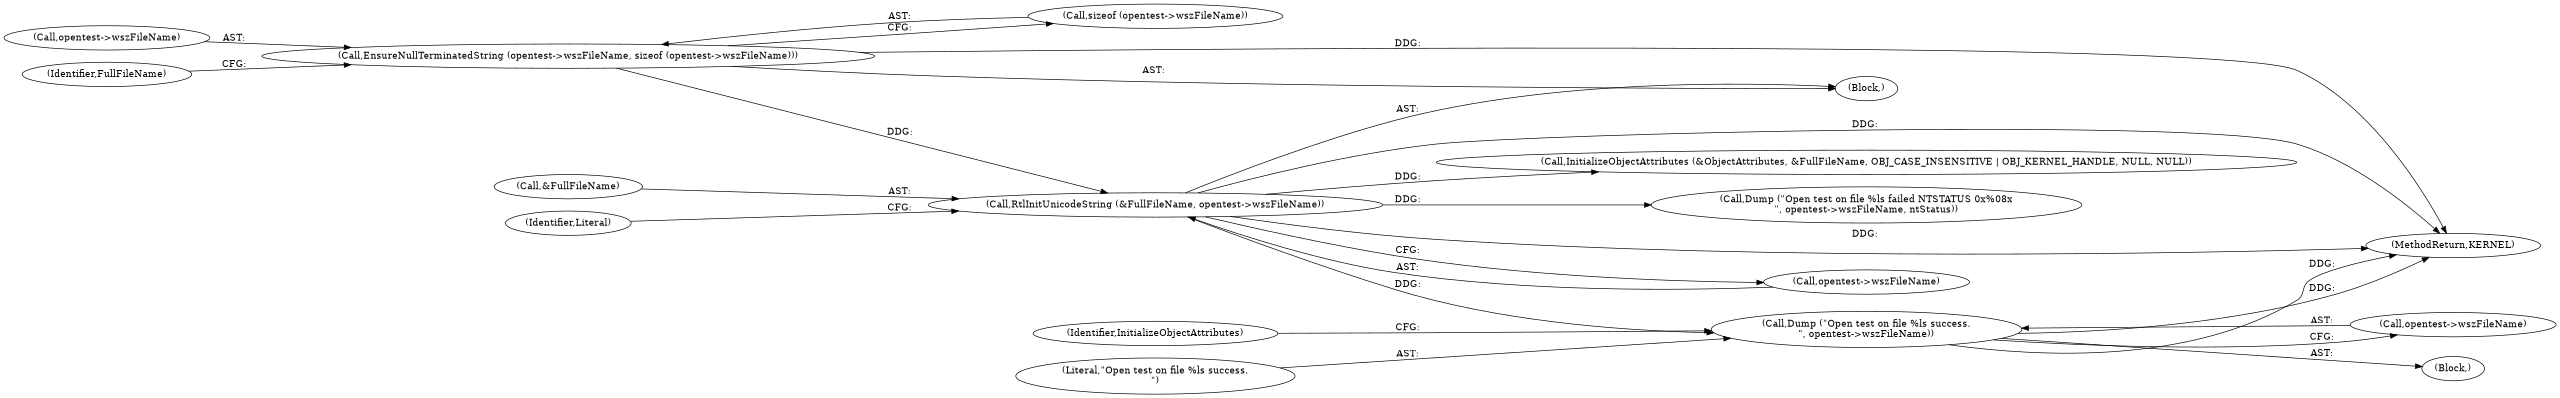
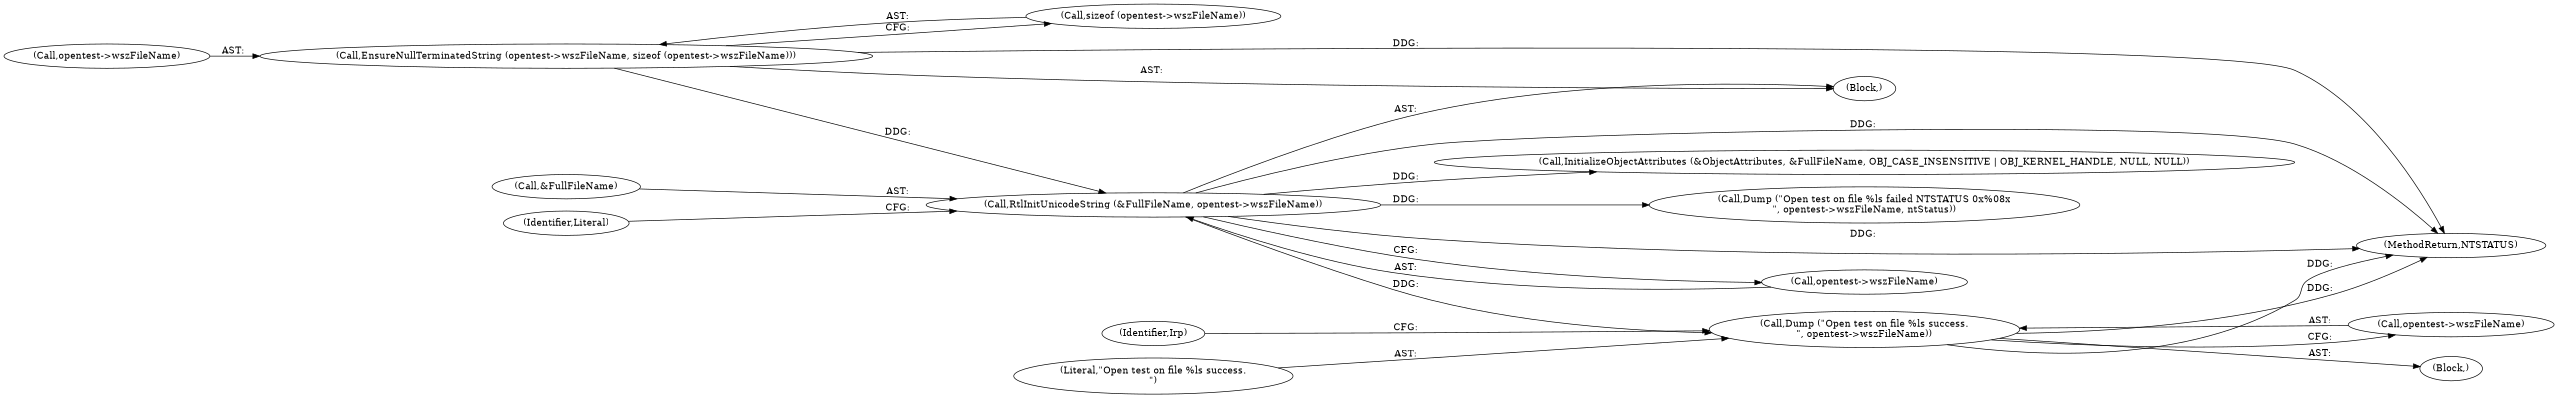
(107, 74) -> none
(2453, 246) -> (2451, 246)
(1155, 333) -> (1153, 333)
